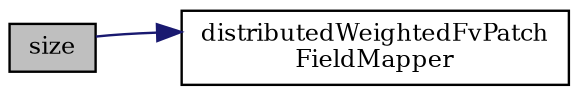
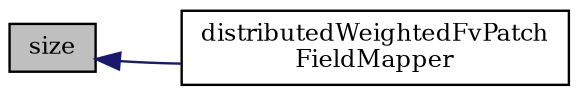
(126, 34) -> (150, 63)
